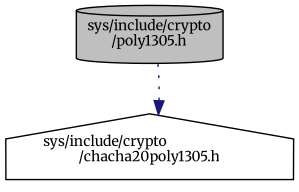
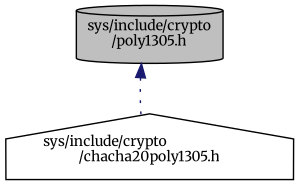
(159, 82) -> (140, 96)
